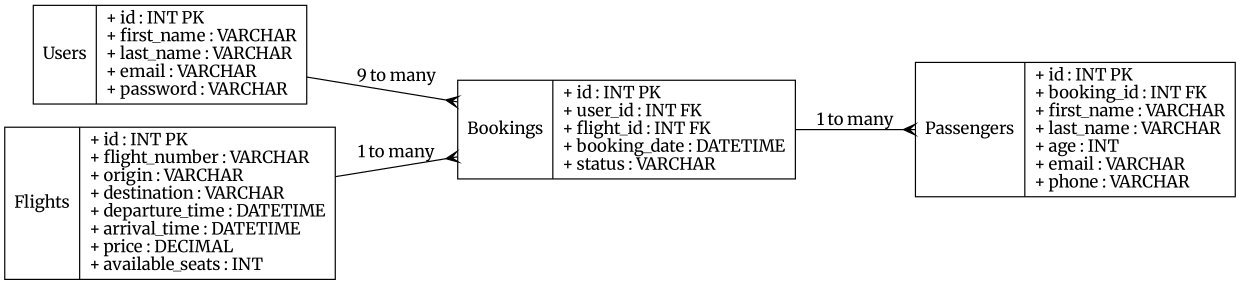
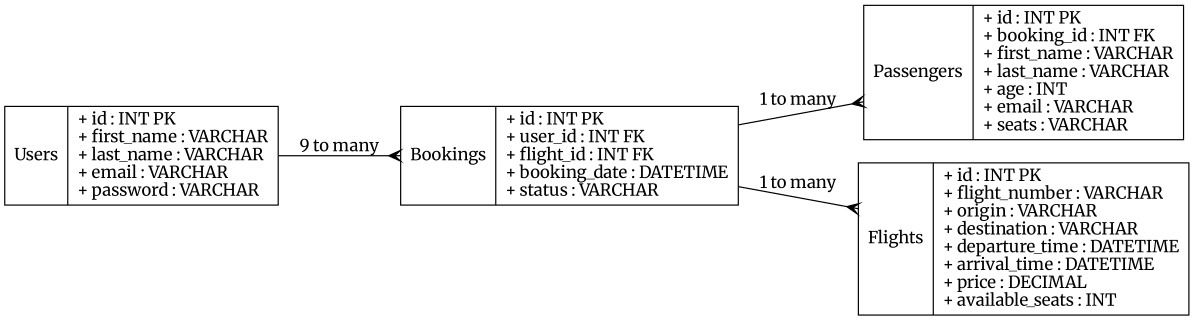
(391, 168) -> (792, 197)
(1112, 182) -> (1056, 125)
